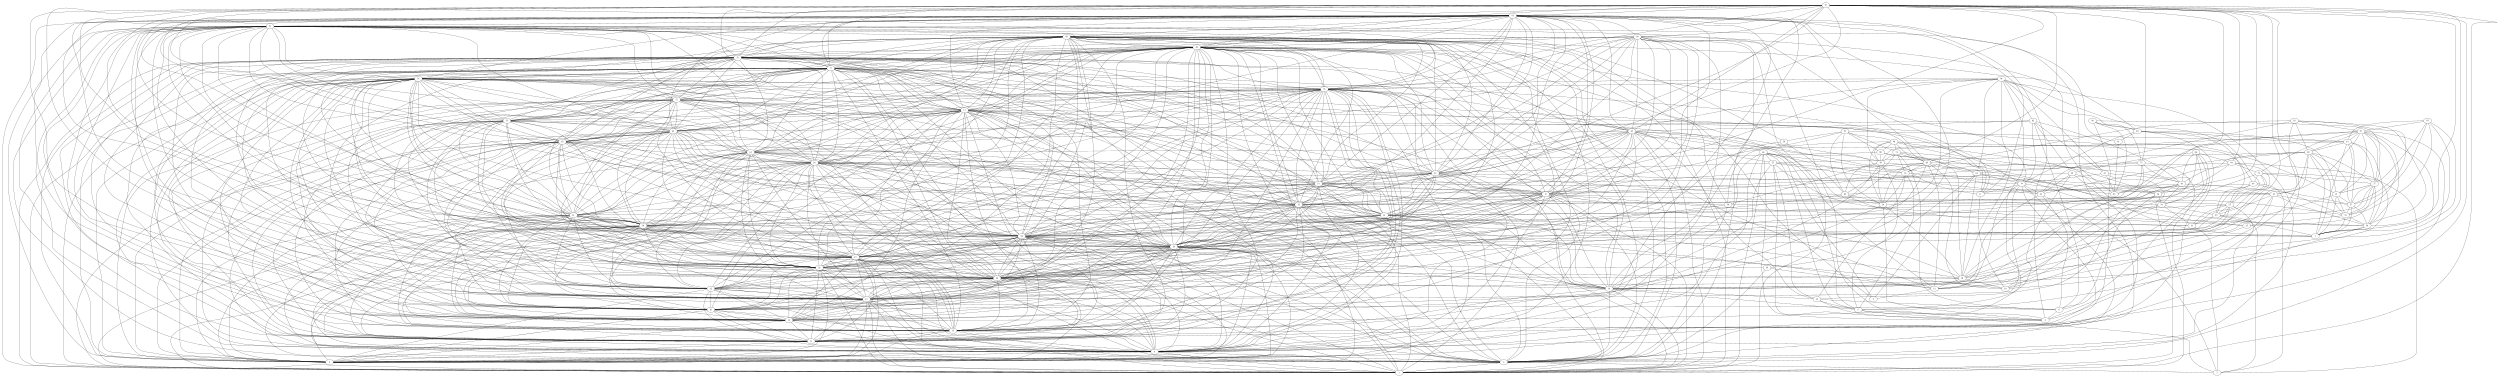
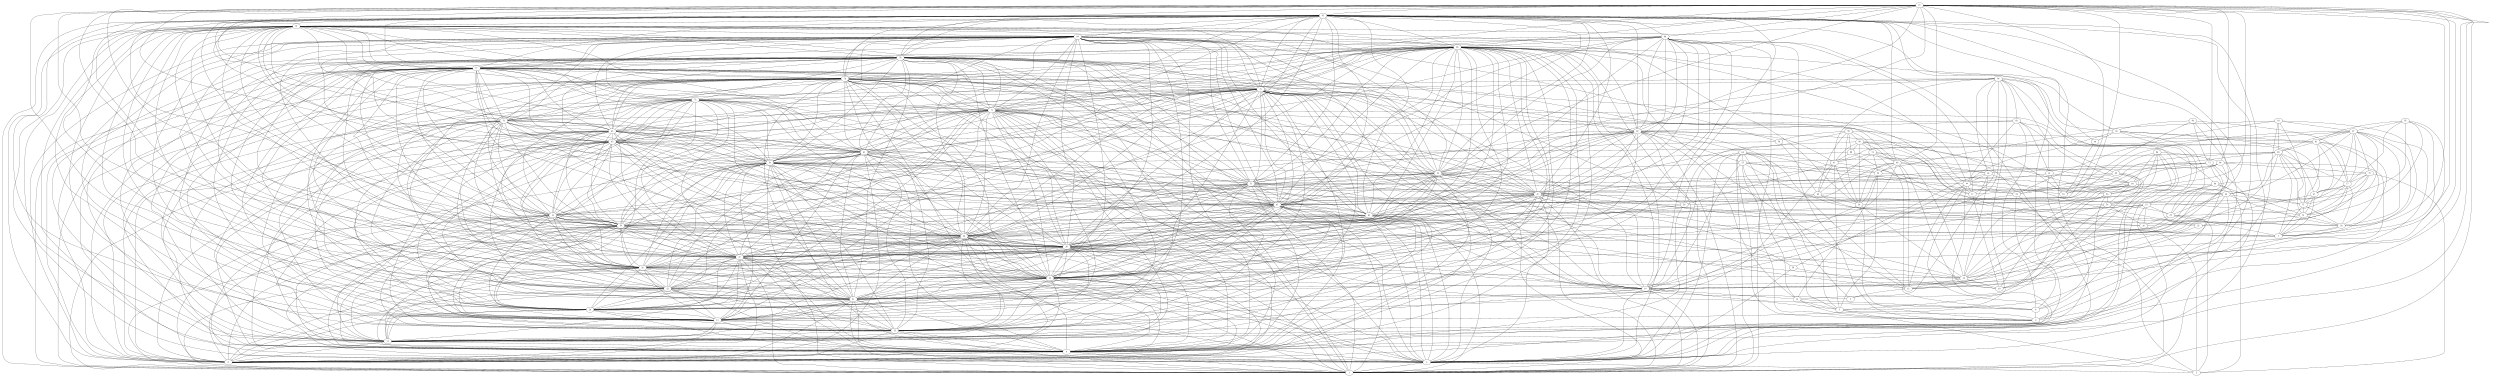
(305, 210) -> none
(1194, 264) -> none
